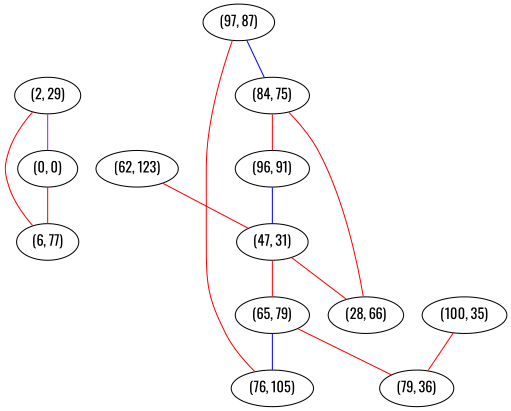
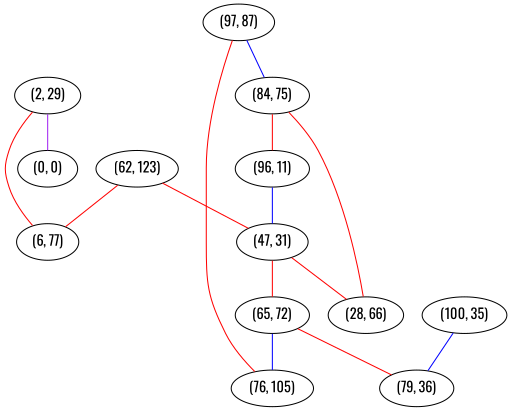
(272, 169) -> (272, 169)
(48, 205) -> (92, 206)
(272, 315) -> (272, 315)
(441, 352) -> (441, 352)
